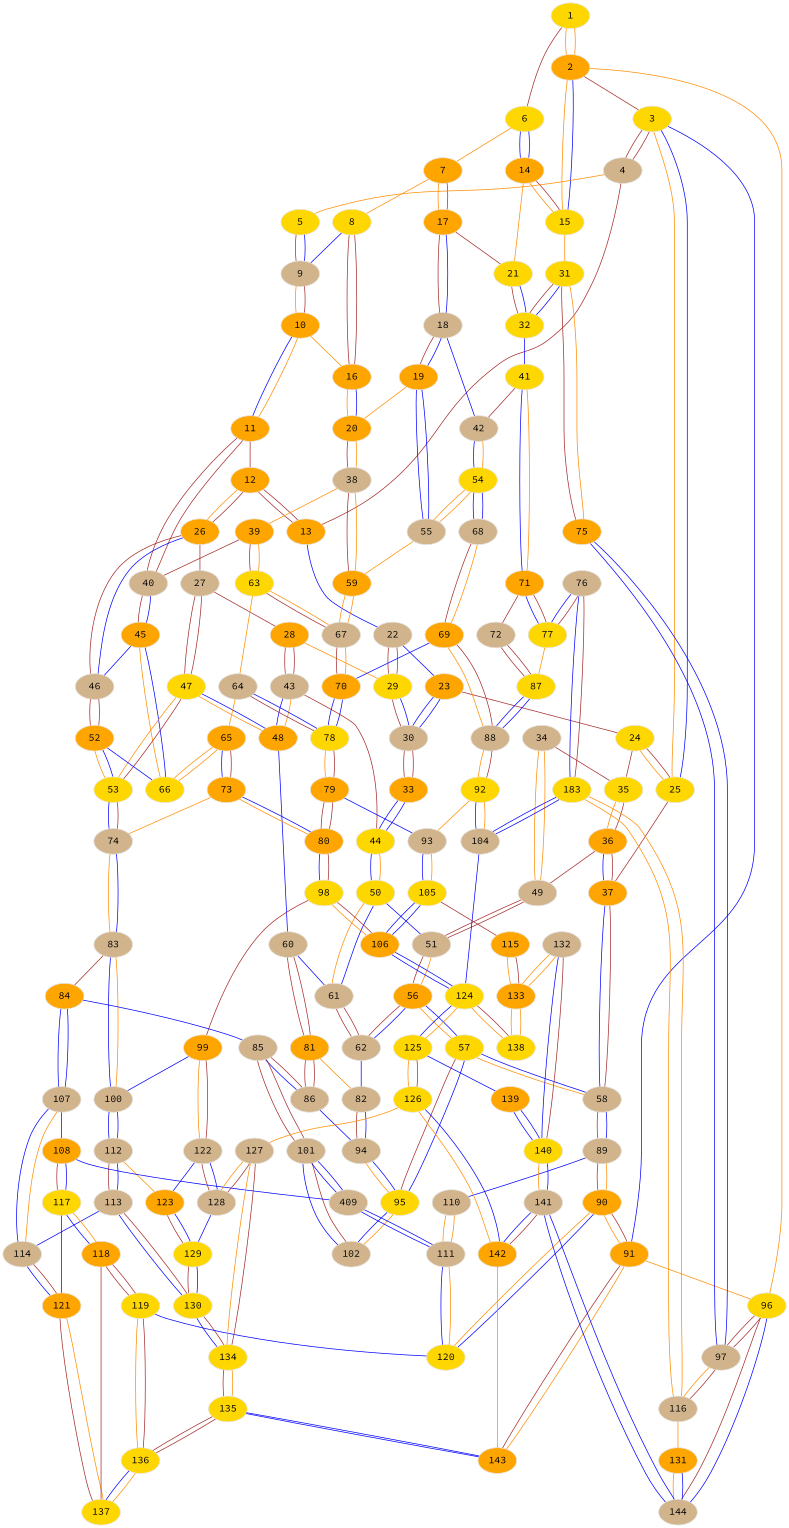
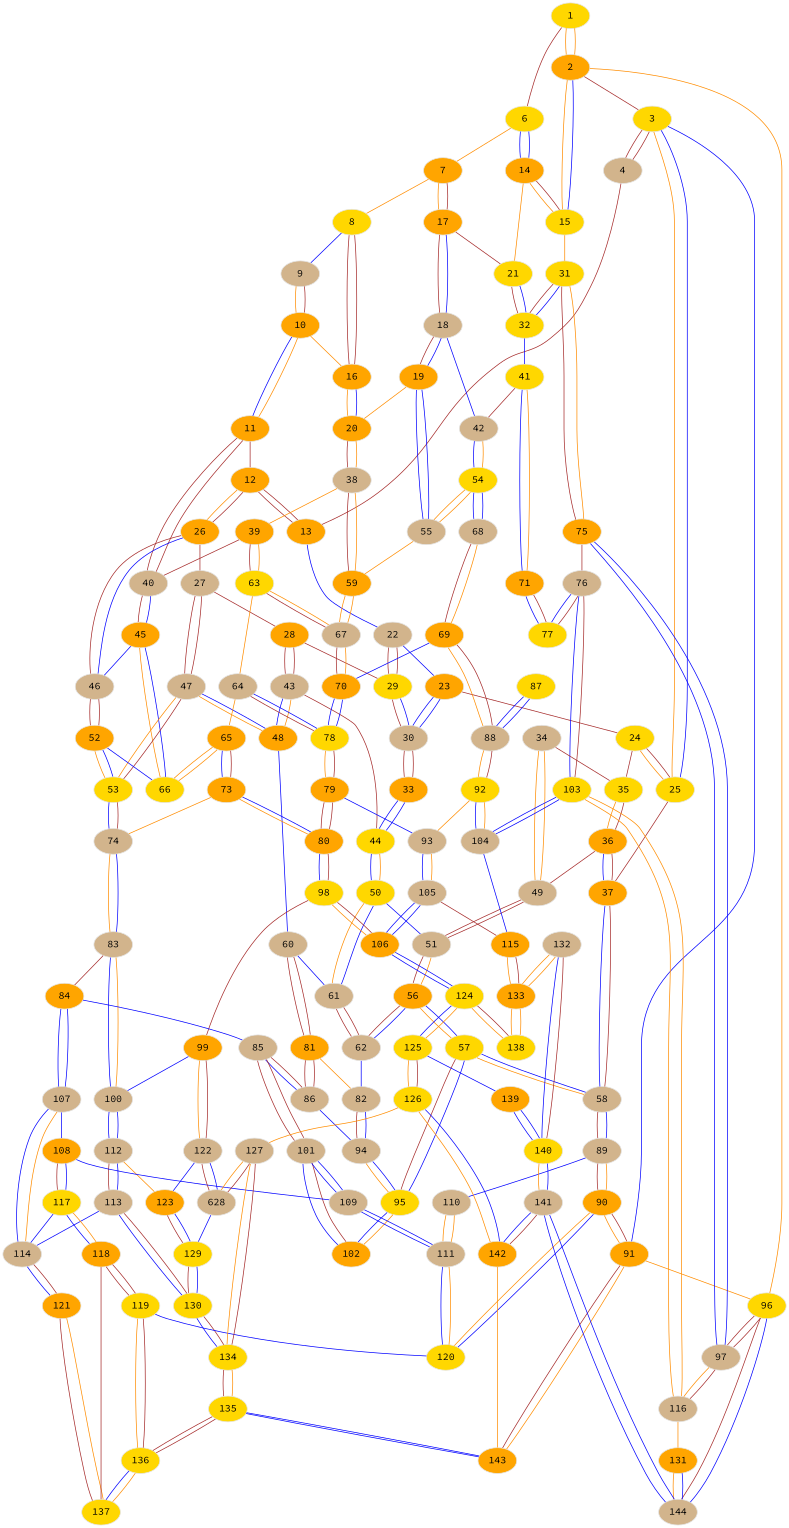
(300, 222) -> none
none -> (582, 558)
(496, 635) -> none
(341, 661) -> (341, 661)
(542, 661) -> none
(186, 687) -> (186, 687)
(572, 790) -> (572, 790)
(427, 893) -> (427, 893)
(473, 916) -> (495, 893)
(216, 1203) -> (216, 1203)
(348, 1203) -> (348, 1203)
(62, 1254) -> (42, 1228)
(351, 1254) -> (351, 1254)
